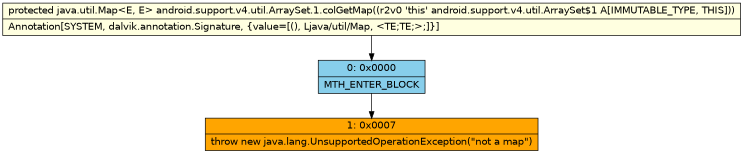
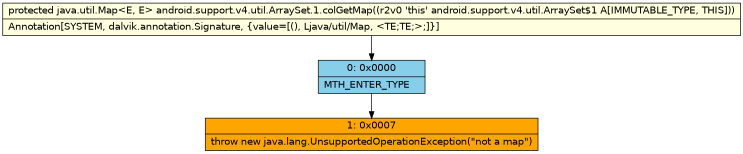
(372, 85) -> (367, 85)
